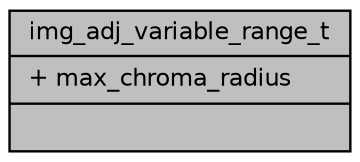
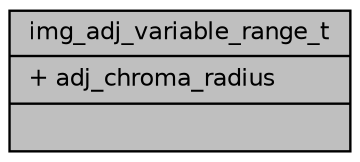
(161, 79) -> (153, 79)
